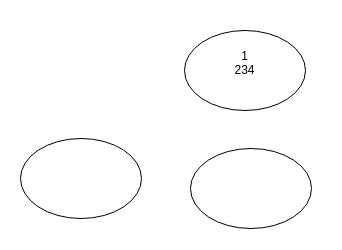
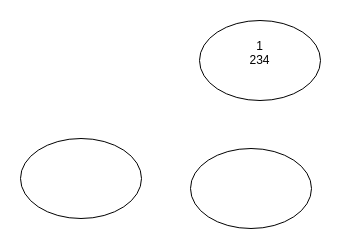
(245, 71) -> (260, 61)
